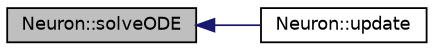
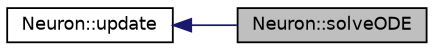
(238, 25) -> (214, 25)
